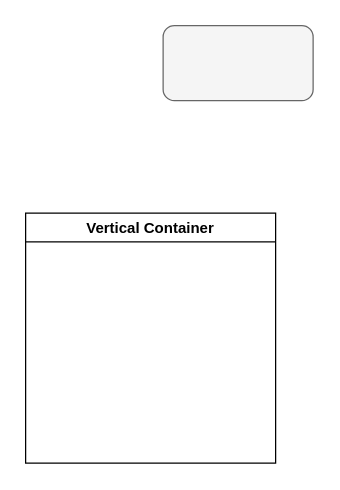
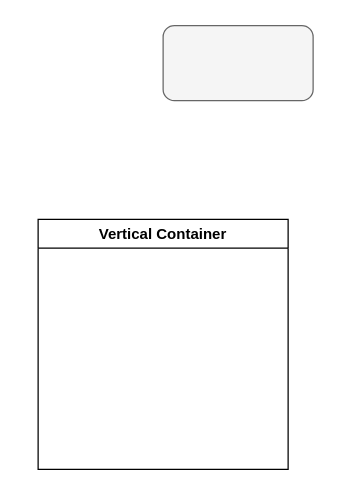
(151, 338) -> (163, 344)
